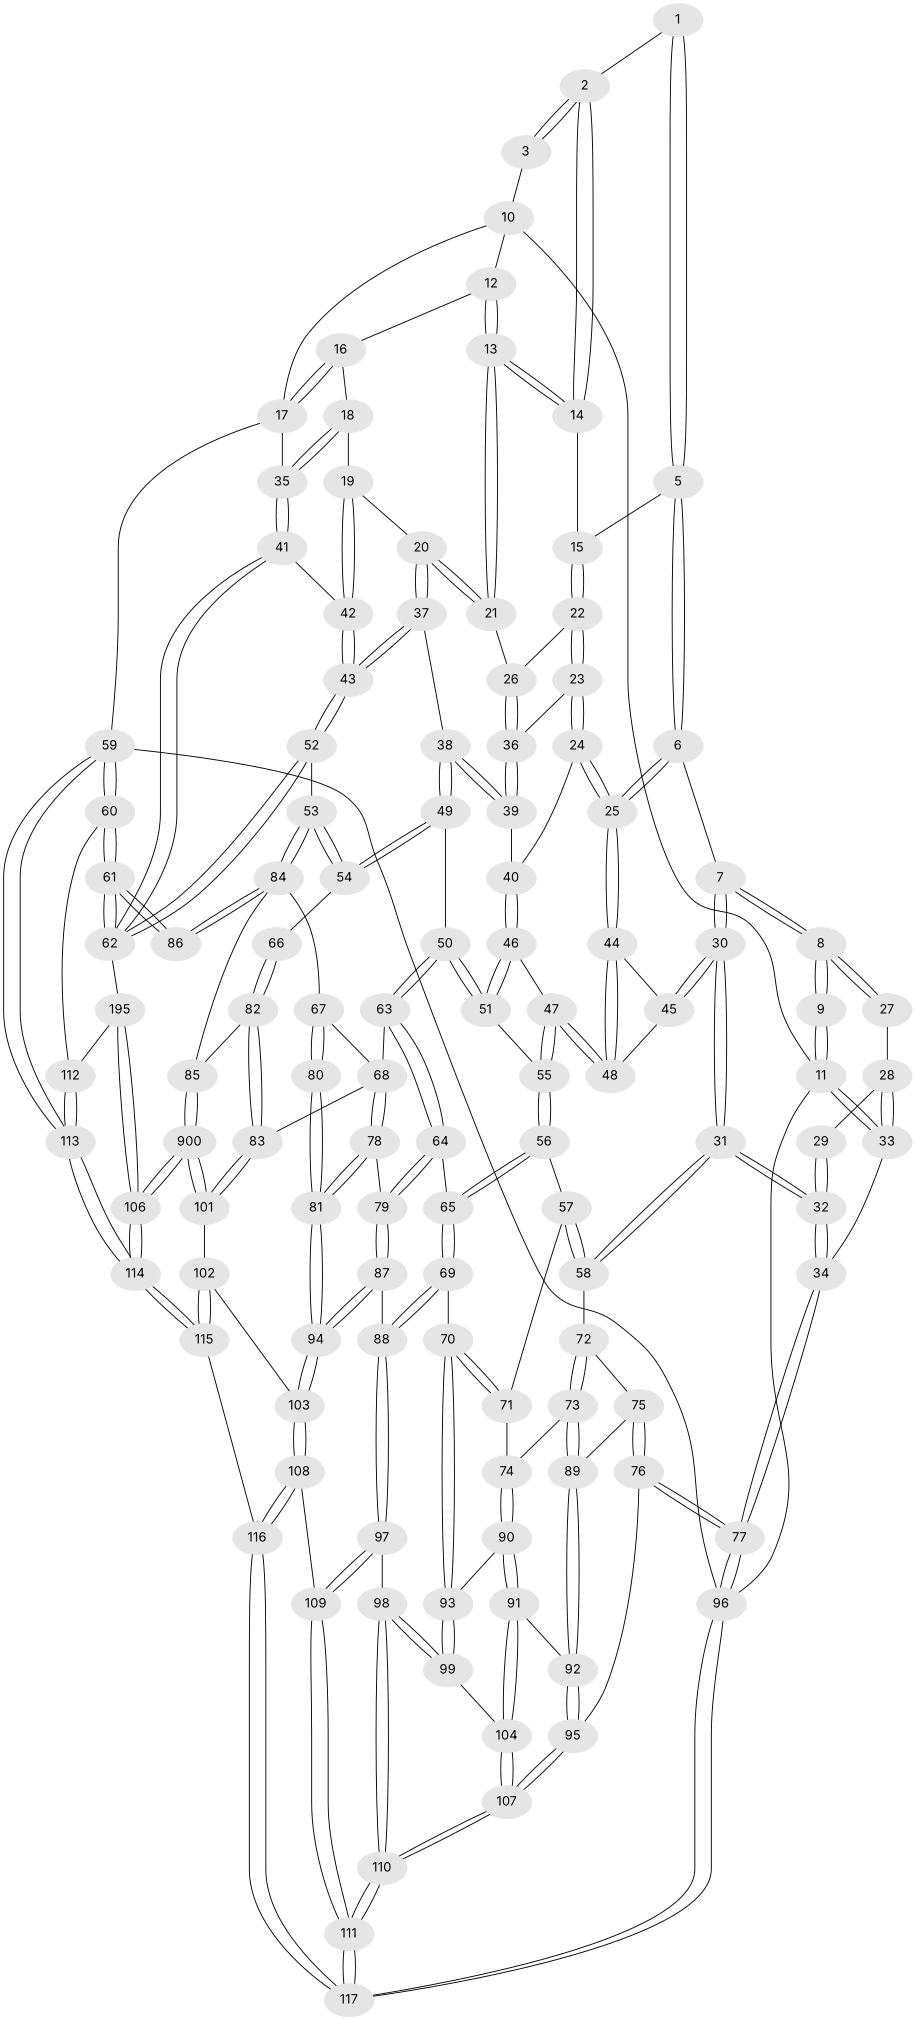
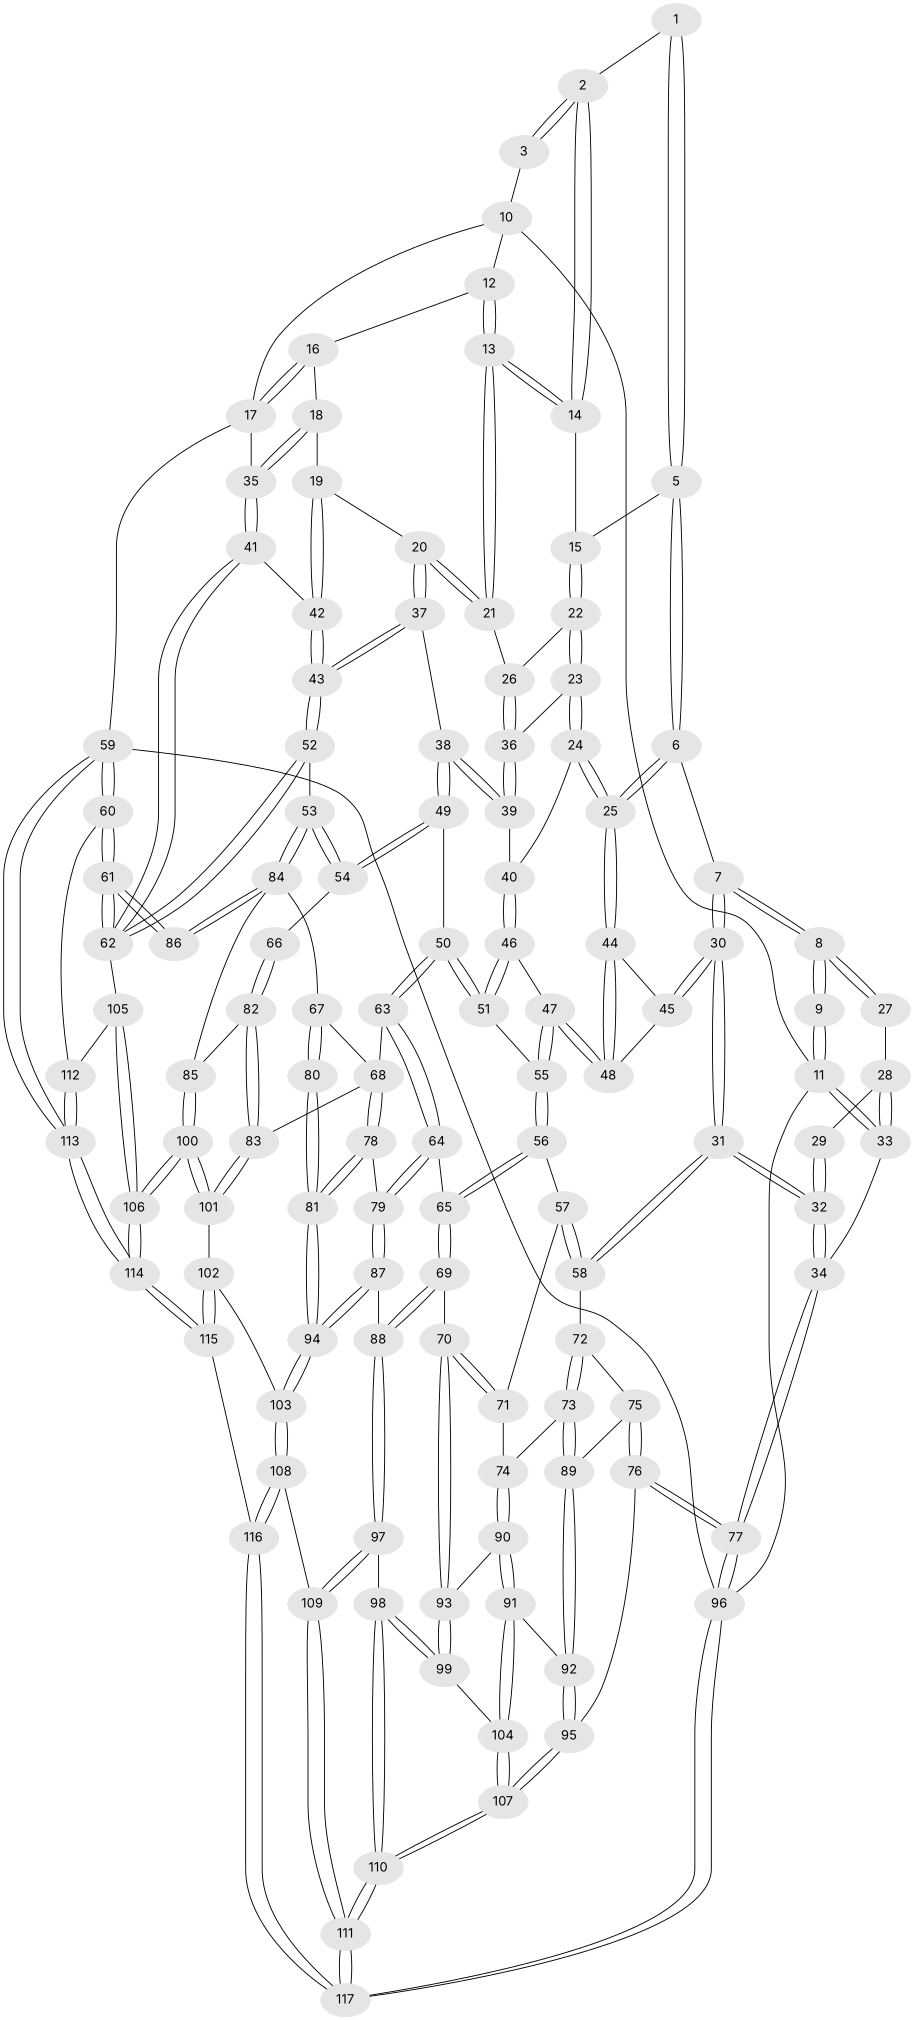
(120, 1010) -> (118, 1010)
(190, 1142) -> (188, 1142)
